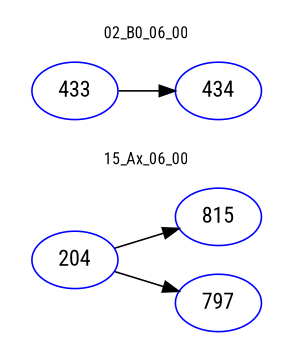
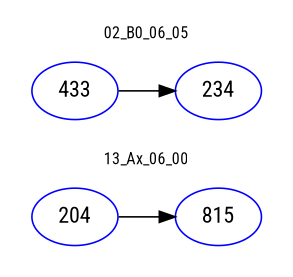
(147, 34) -> (147, 34)
(218, 91) -> (218, 91)
(147, 160) -> (147, 160)
(218, 303) -> none
